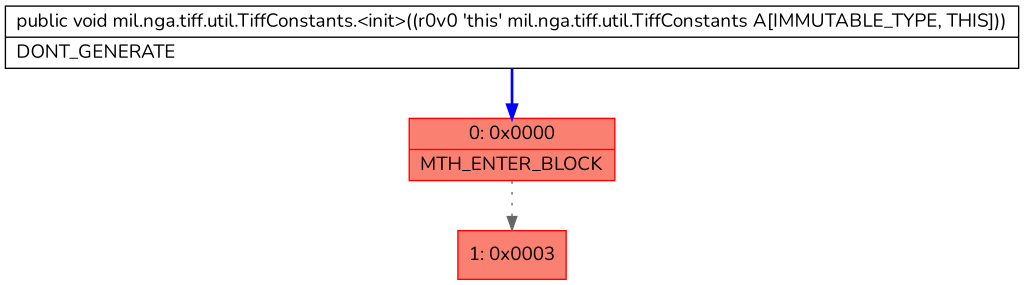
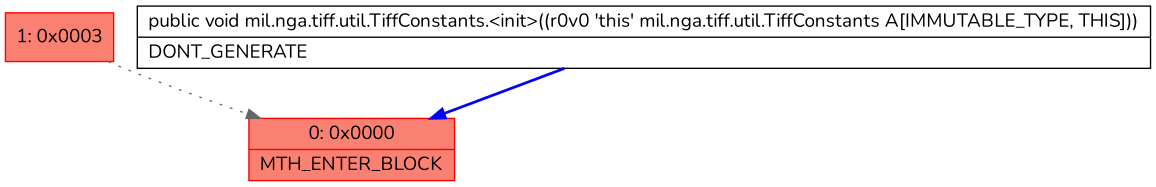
(512, 199) -> (178, 89)
